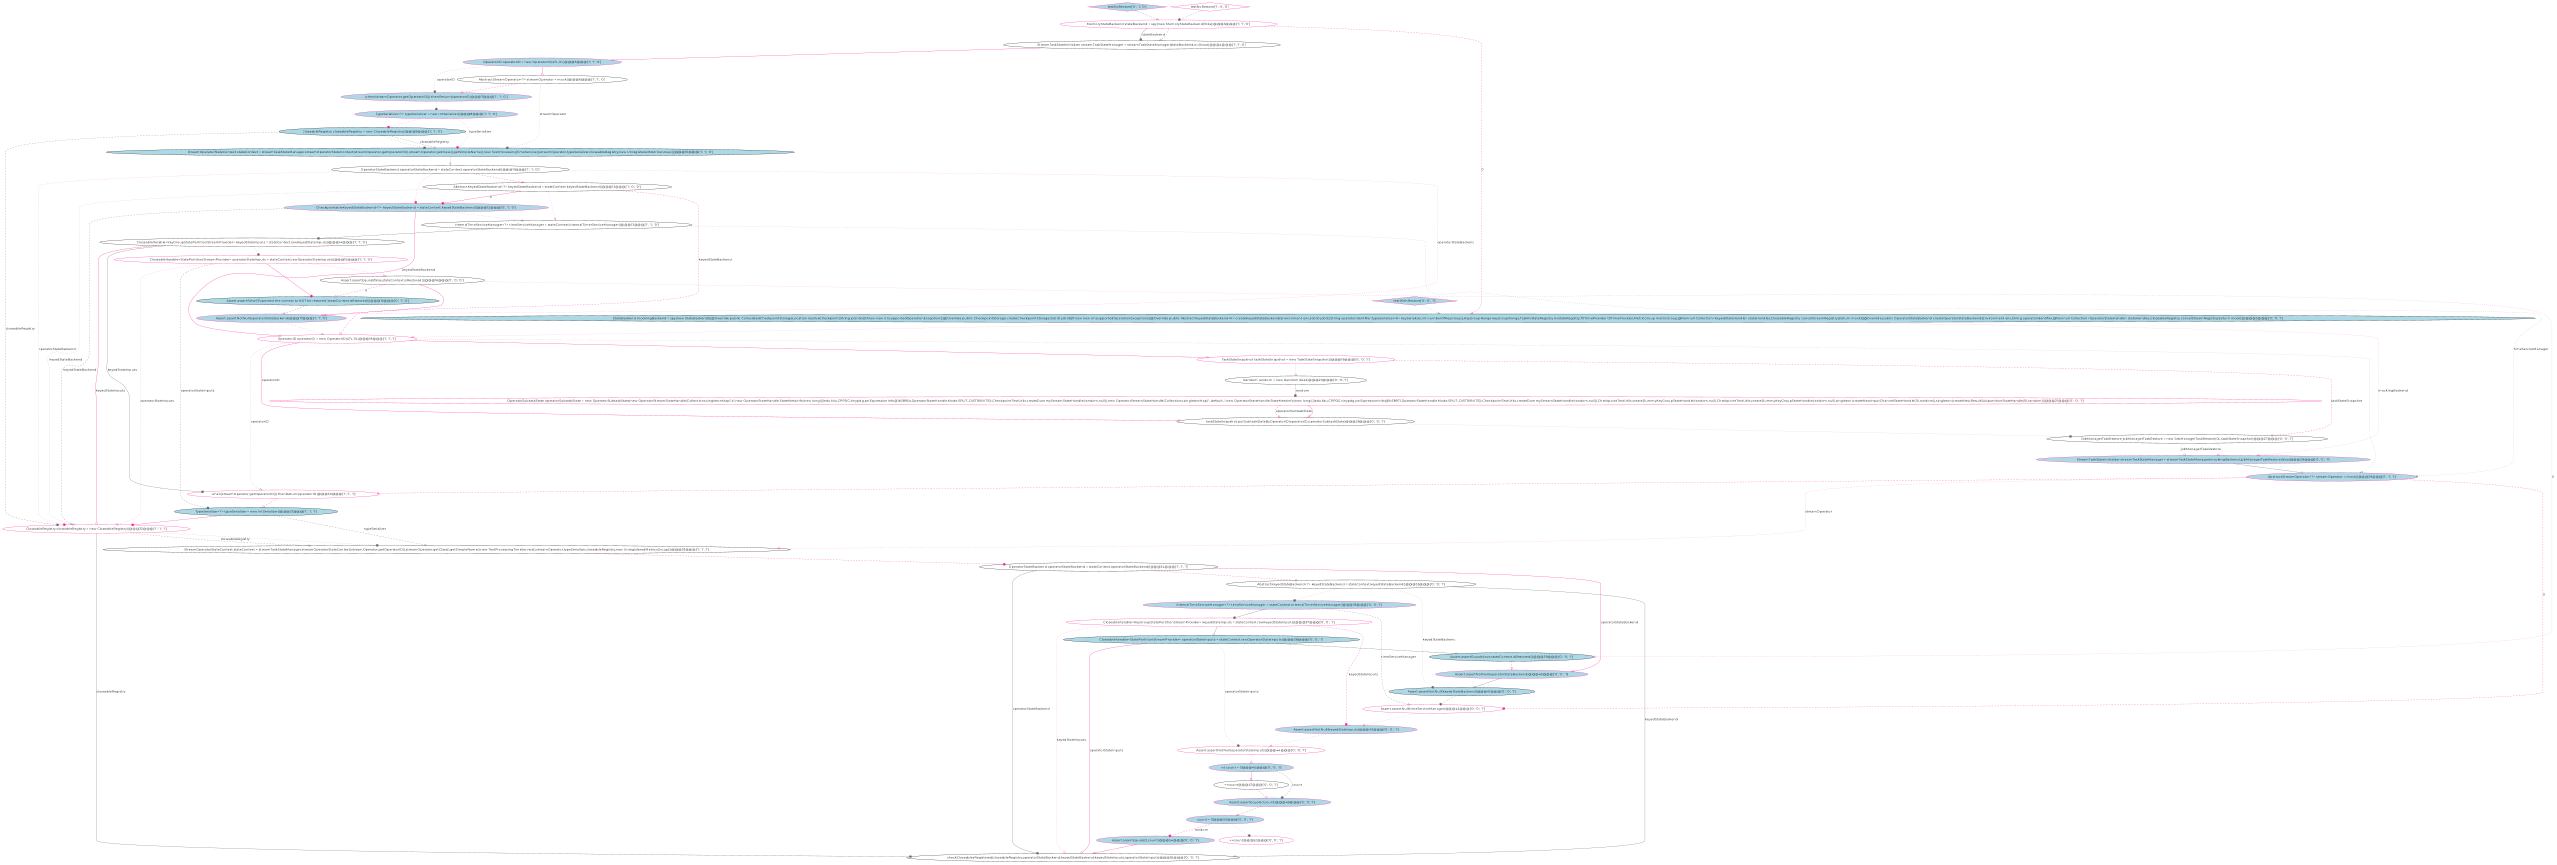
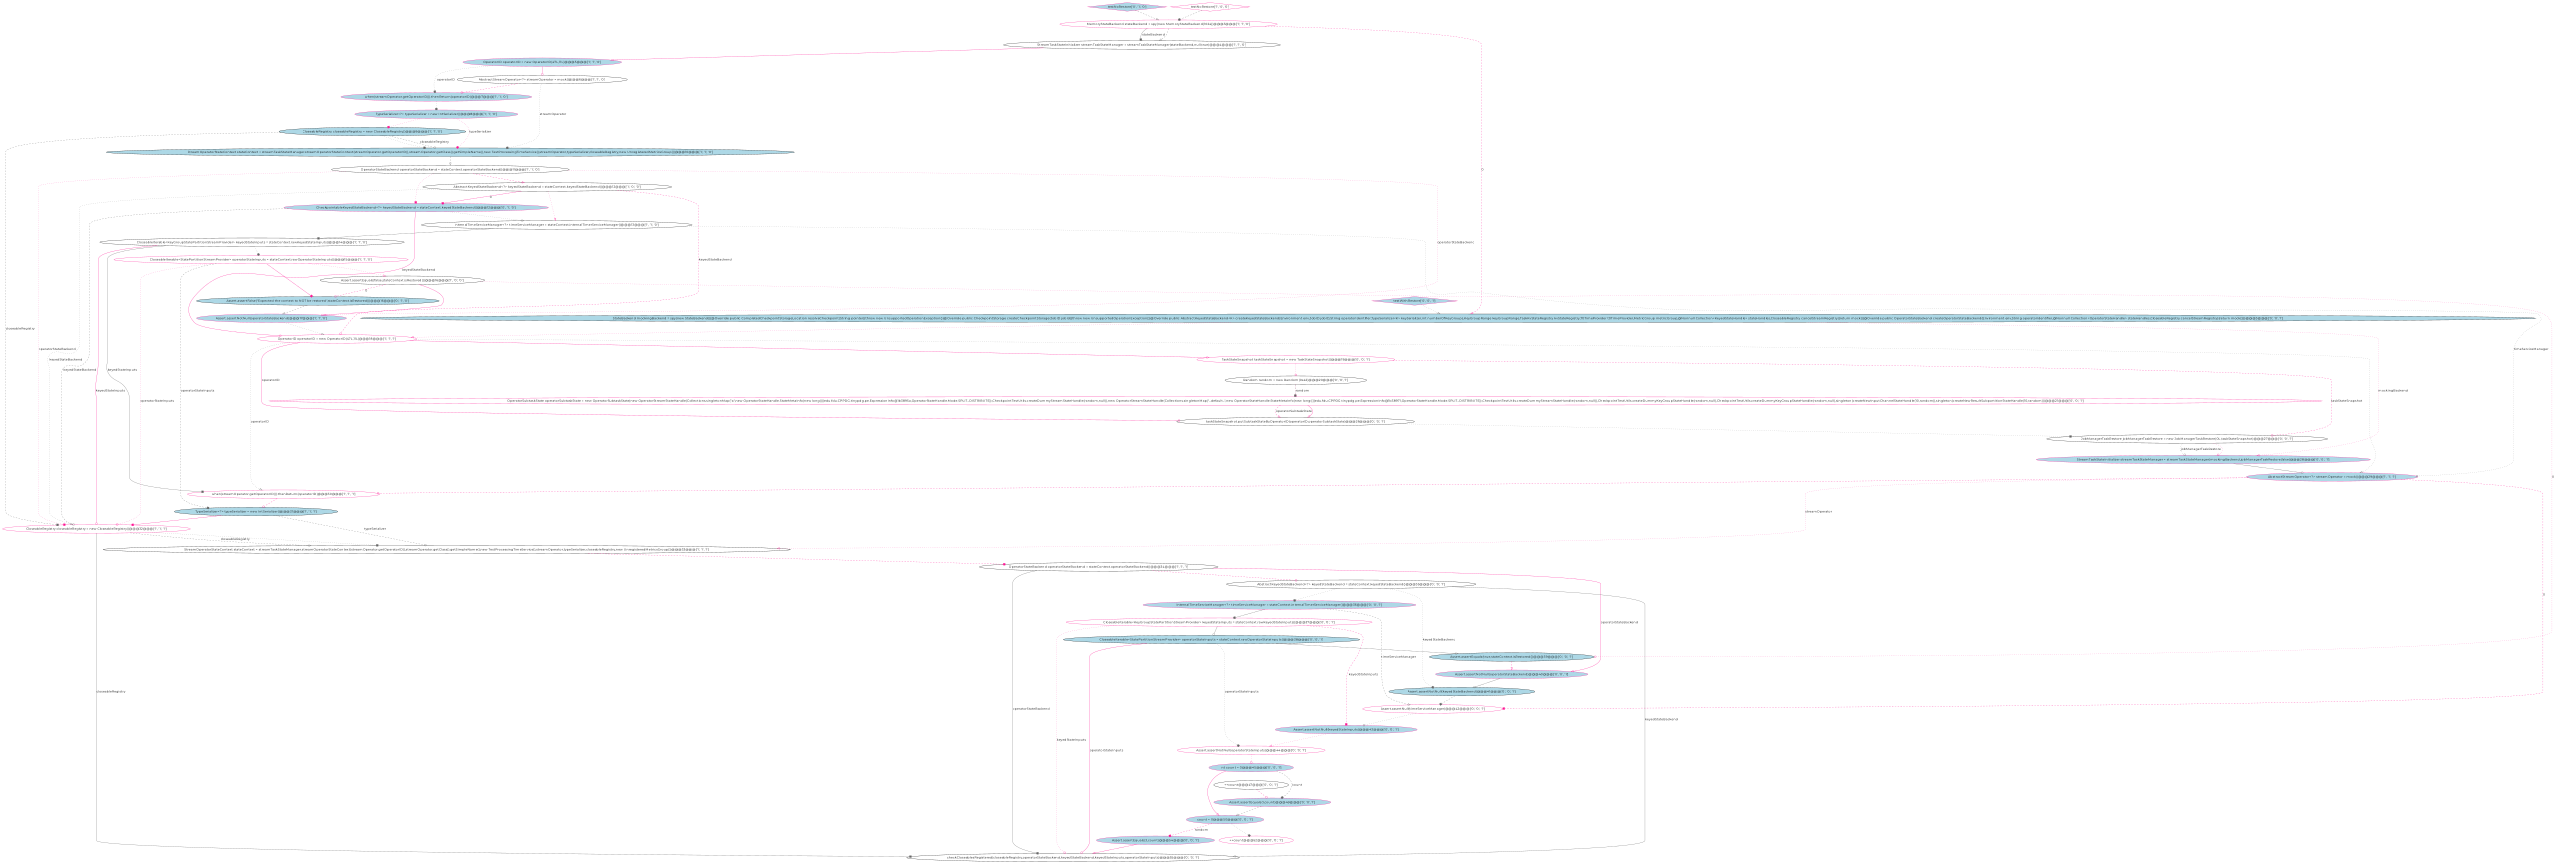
(1251, 775) -> (1208, 789)
